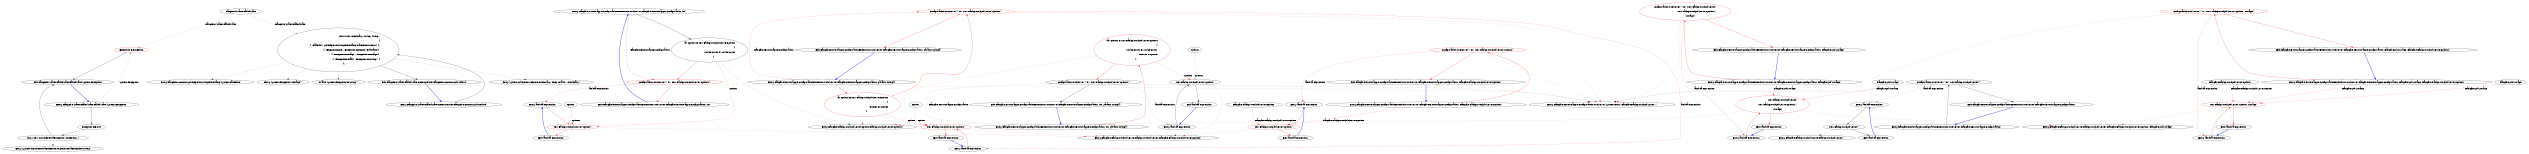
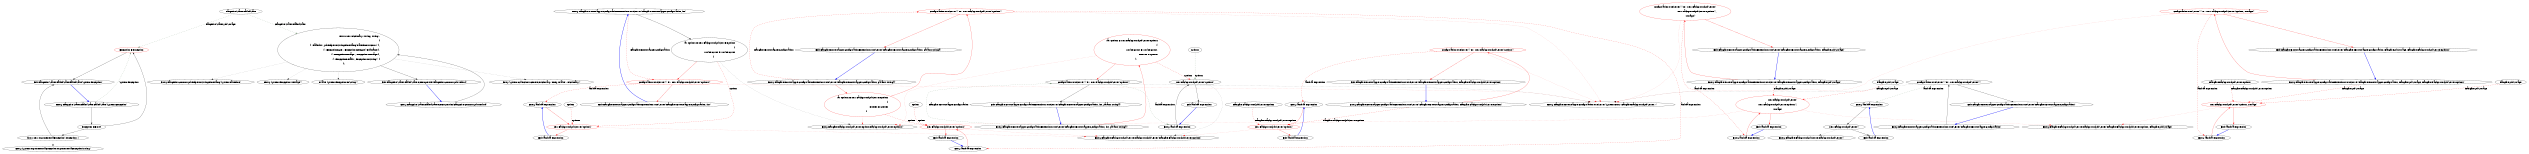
(221, 24) -> (221, 24)
none -> (146, 103)
